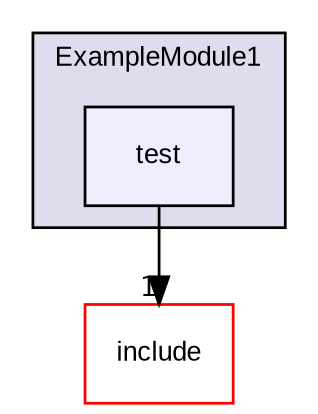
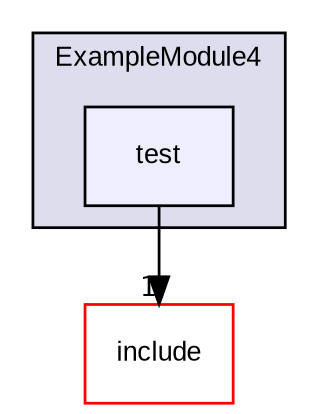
(159, 59) -> (159, 59)
